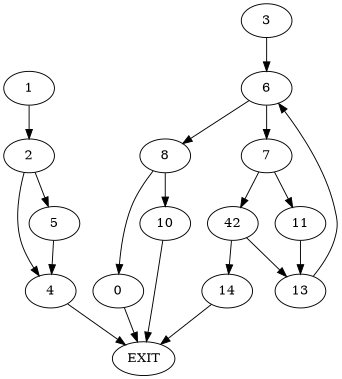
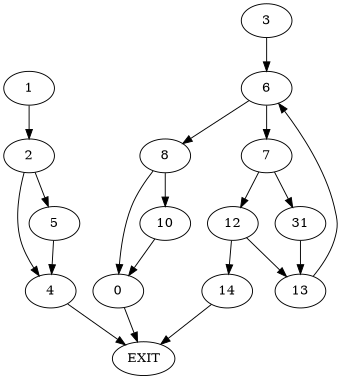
(233, 223) -> (233, 223)
(300, 223) -> (300, 223)
(156, 286) -> (145, 253)
